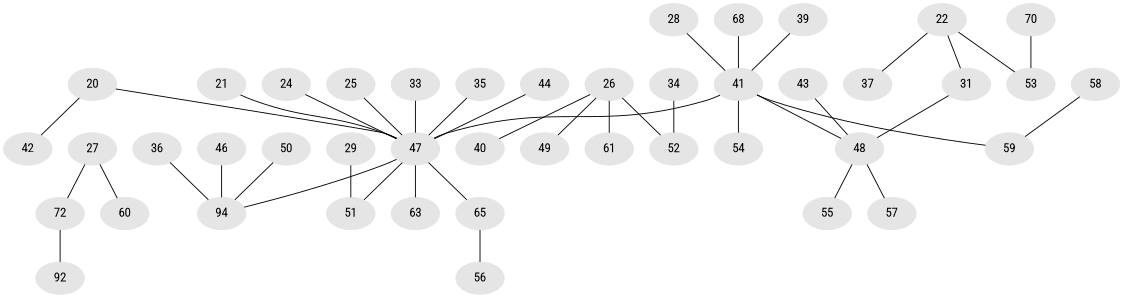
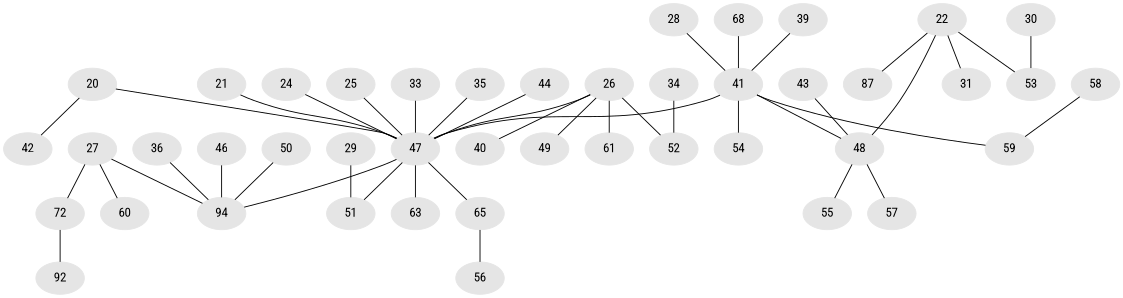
(1031, 20) -> (1031, 20)
(868, 84) -> (868, 84)
none -> (536, 112)
(913, 117) -> (908, 88)
none -> (157, 181)
